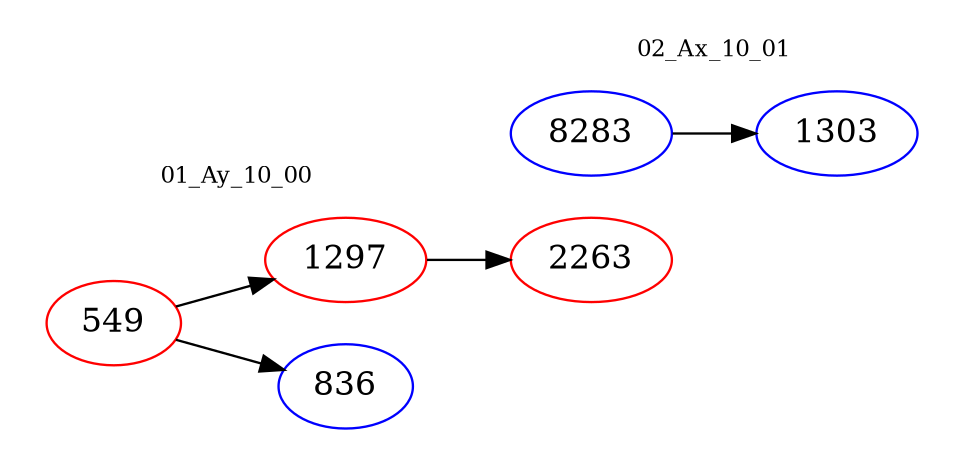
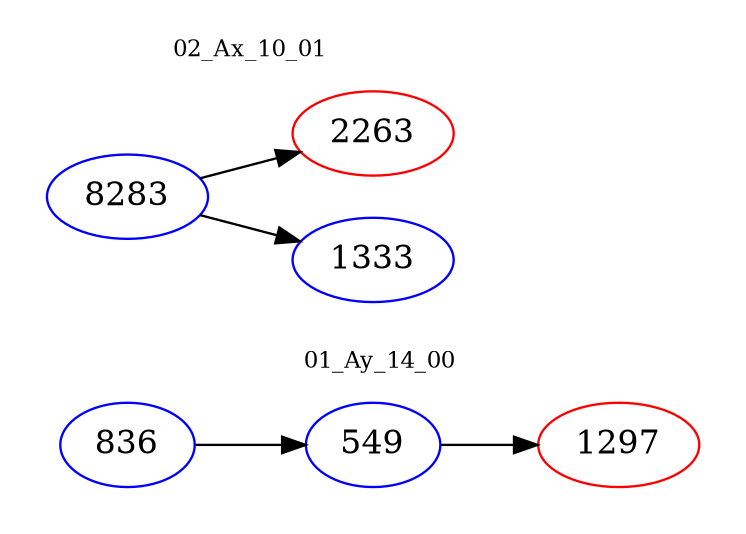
(837, 133) -> (373, 260)
(237, 177) -> (380, 362)
(460, 260) -> (239, 168)
(114, 323) -> (373, 445)
(219, 352) -> (239, 445)
